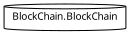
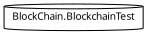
(65, 17) -> (74, 17)
